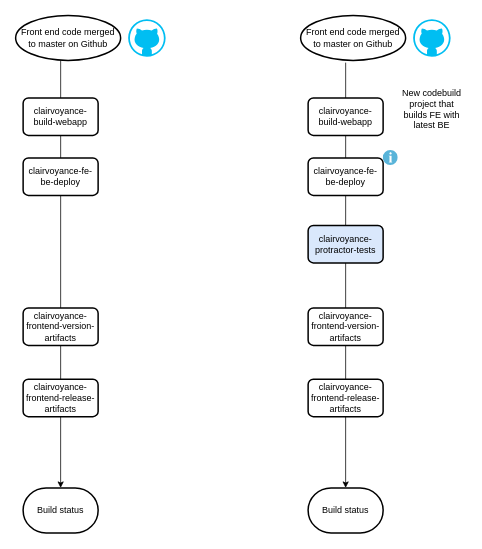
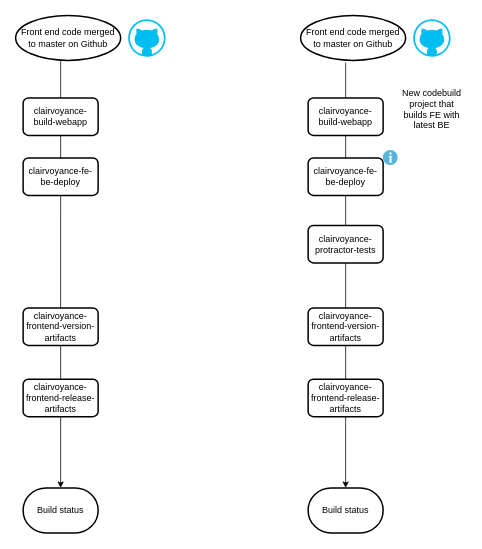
(345, 244) -> (345, 244)
